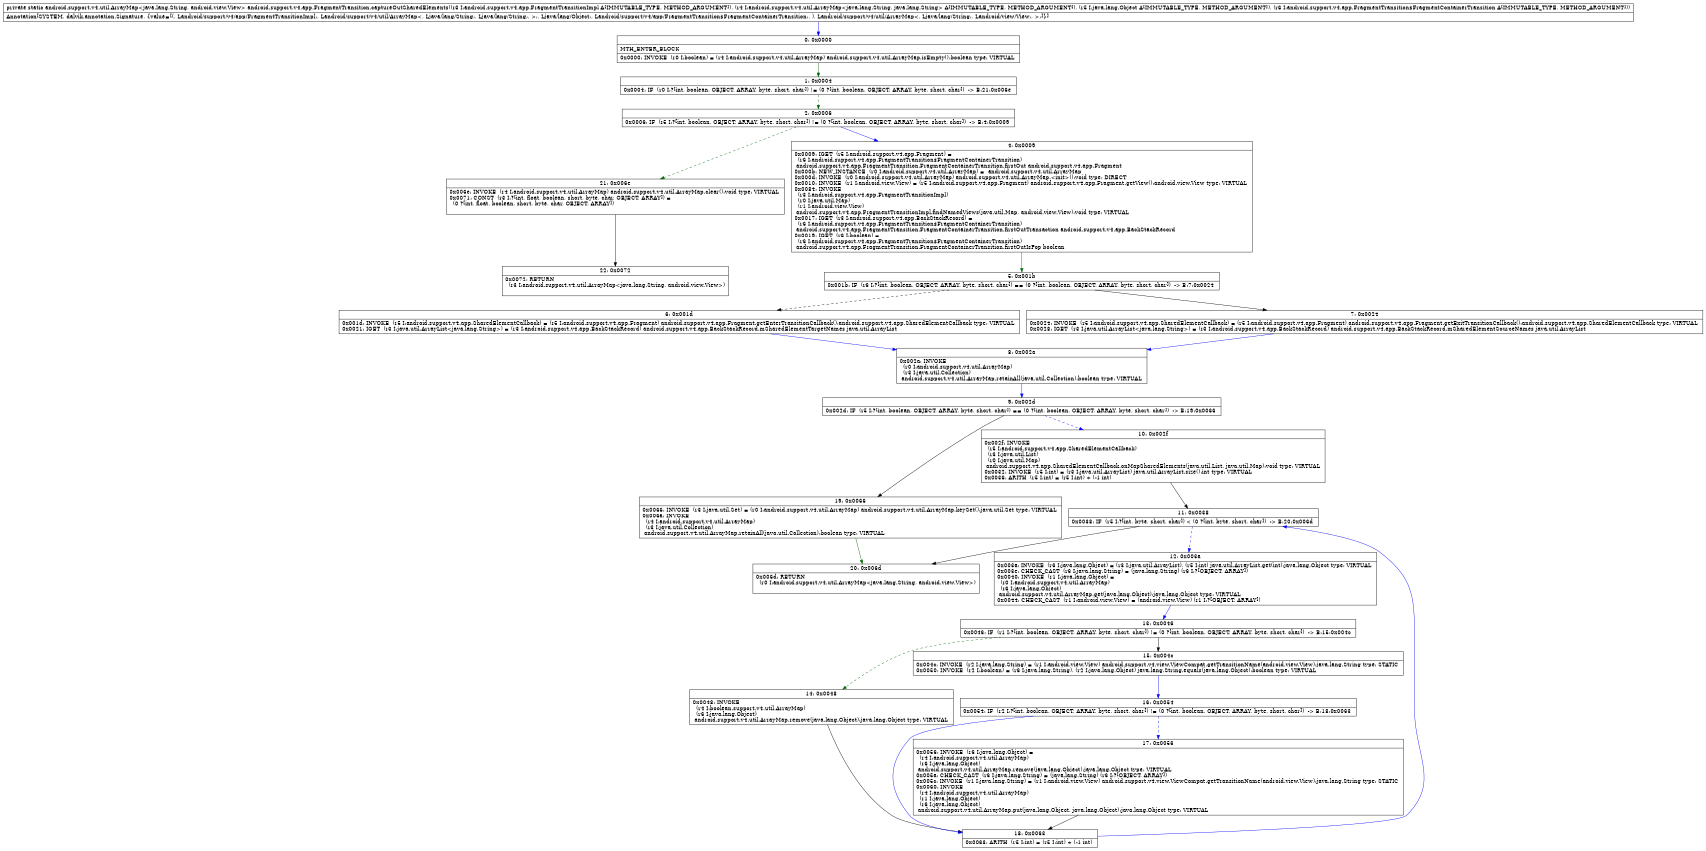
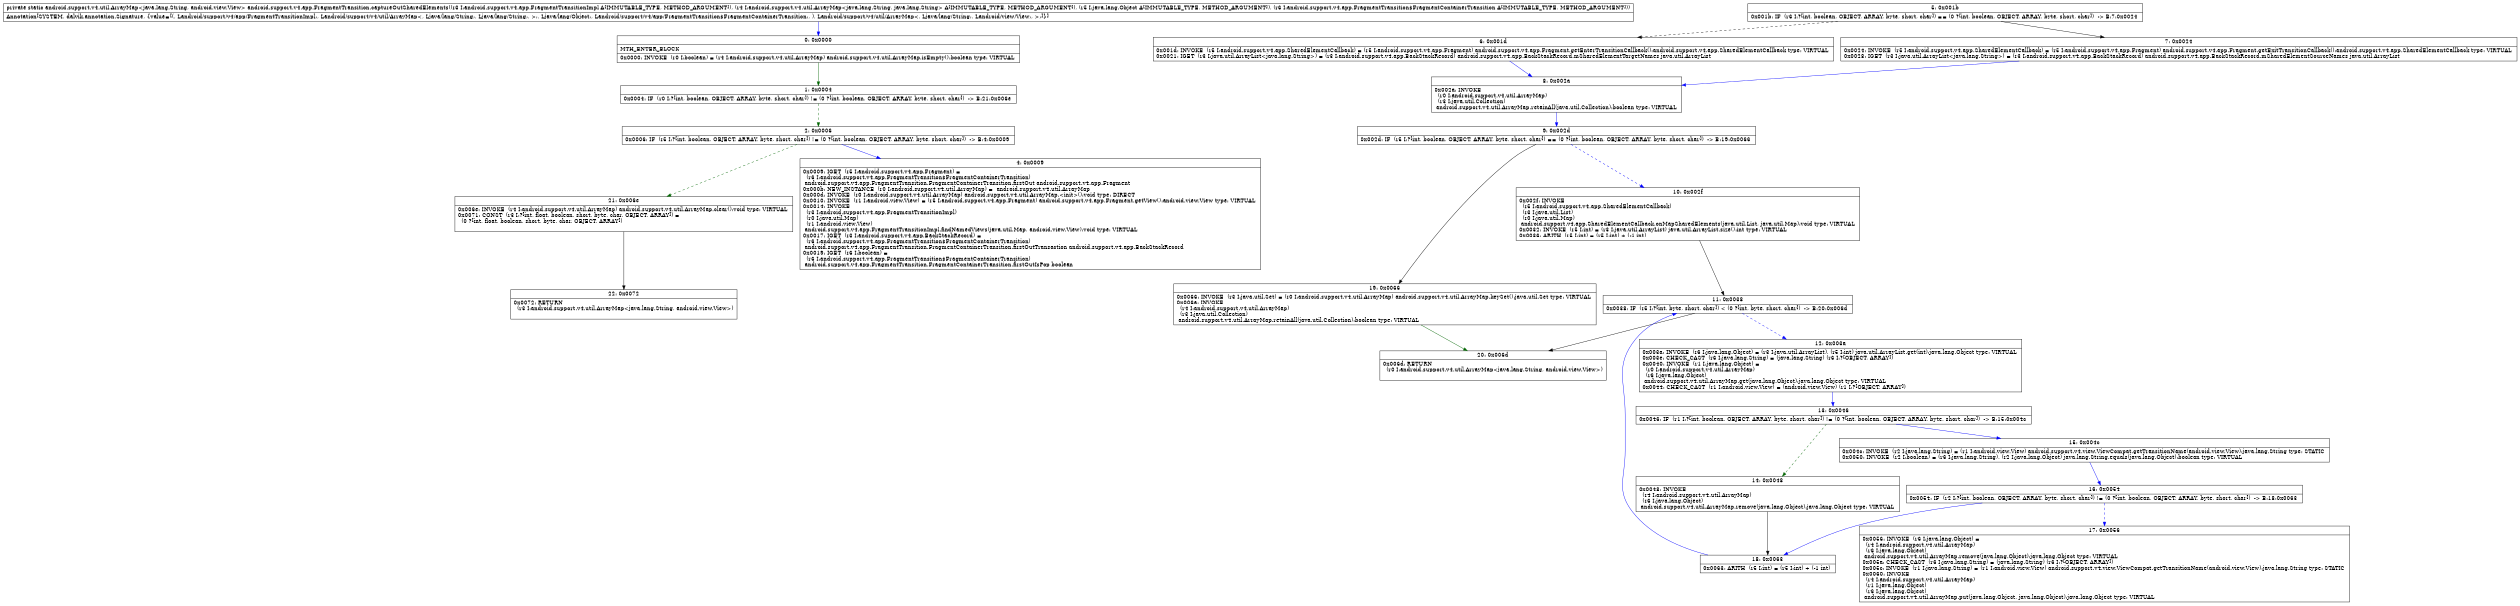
(820, 189) -> (828, 207)
(1022, 260) -> none
(1158, 642) -> (1946, 431)
(749, 709) -> (1696, 495)
(1065, 821) -> none
